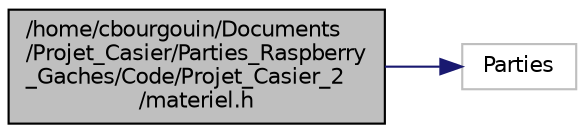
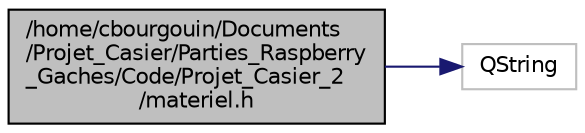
(519, 67) -> (519, 67)
